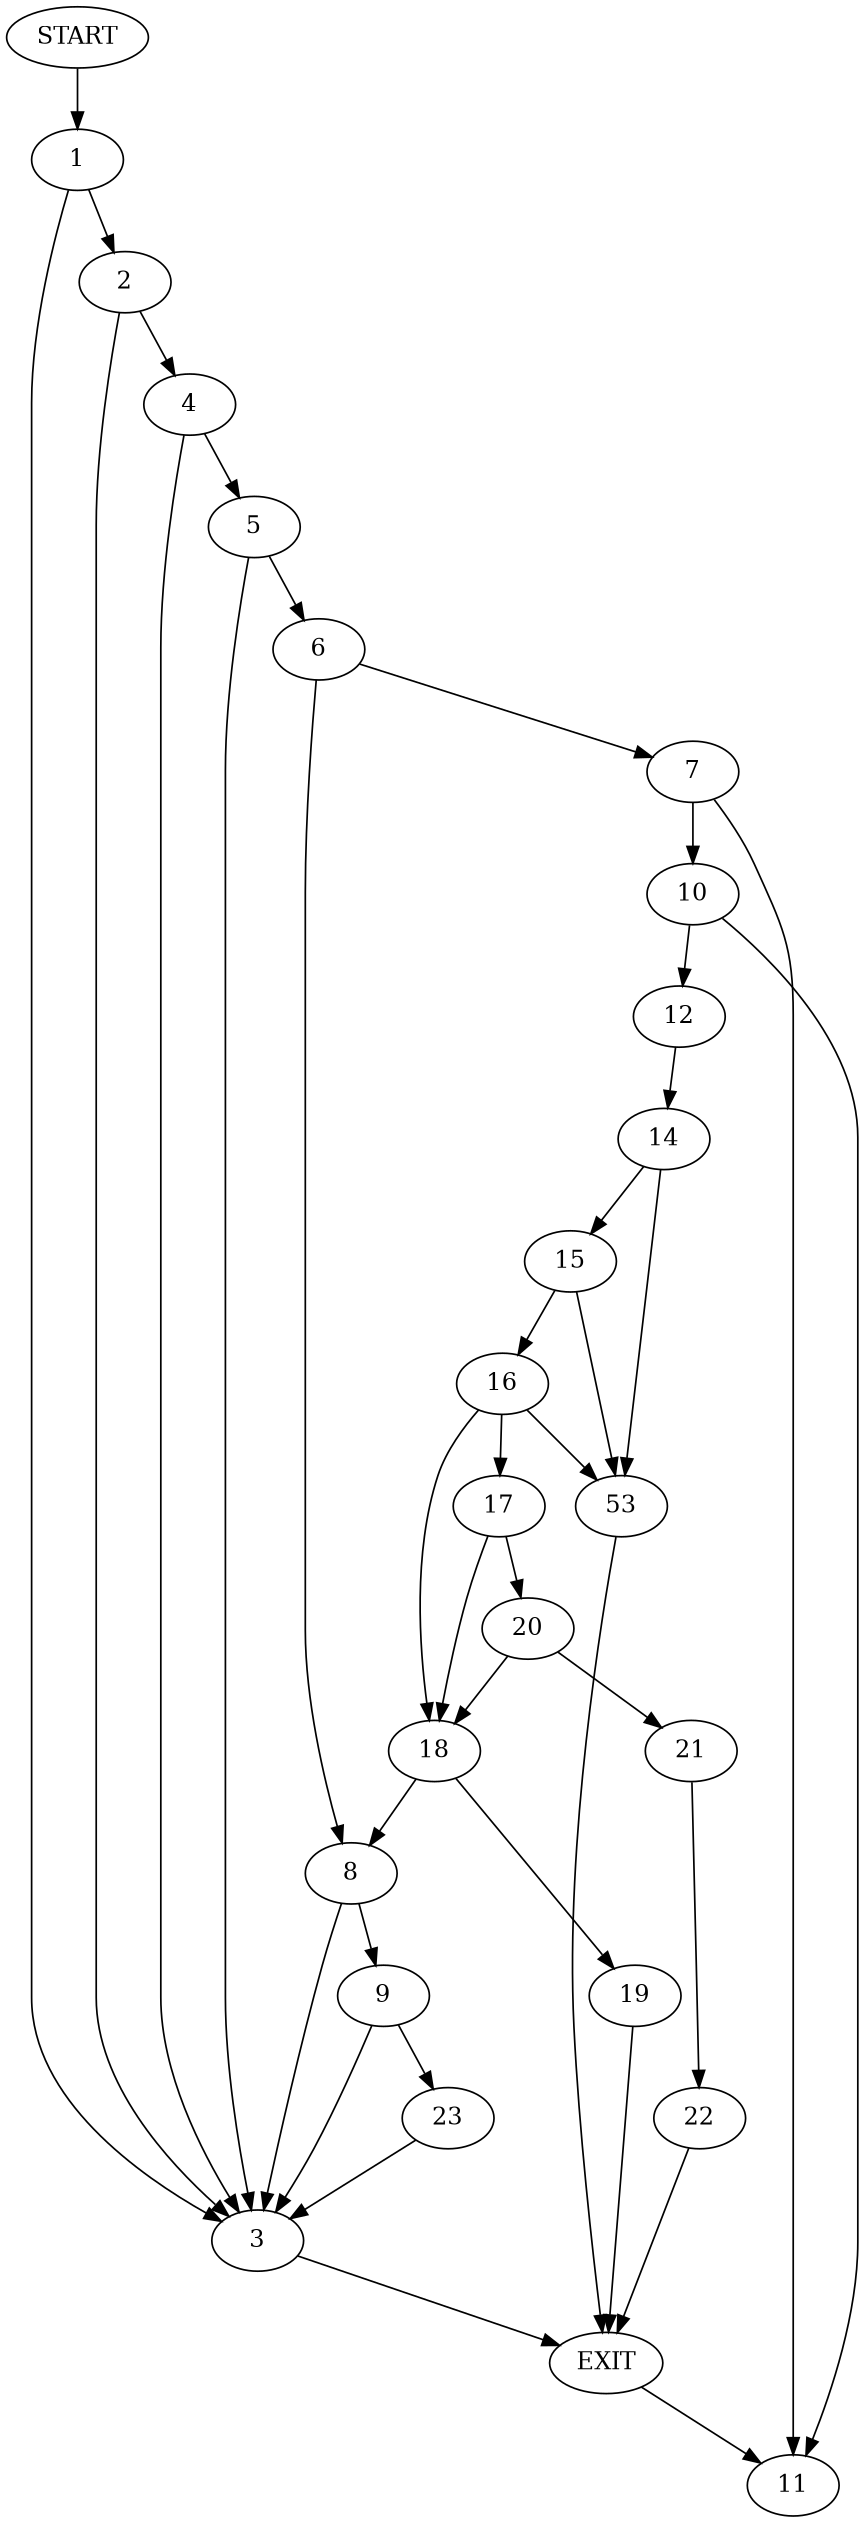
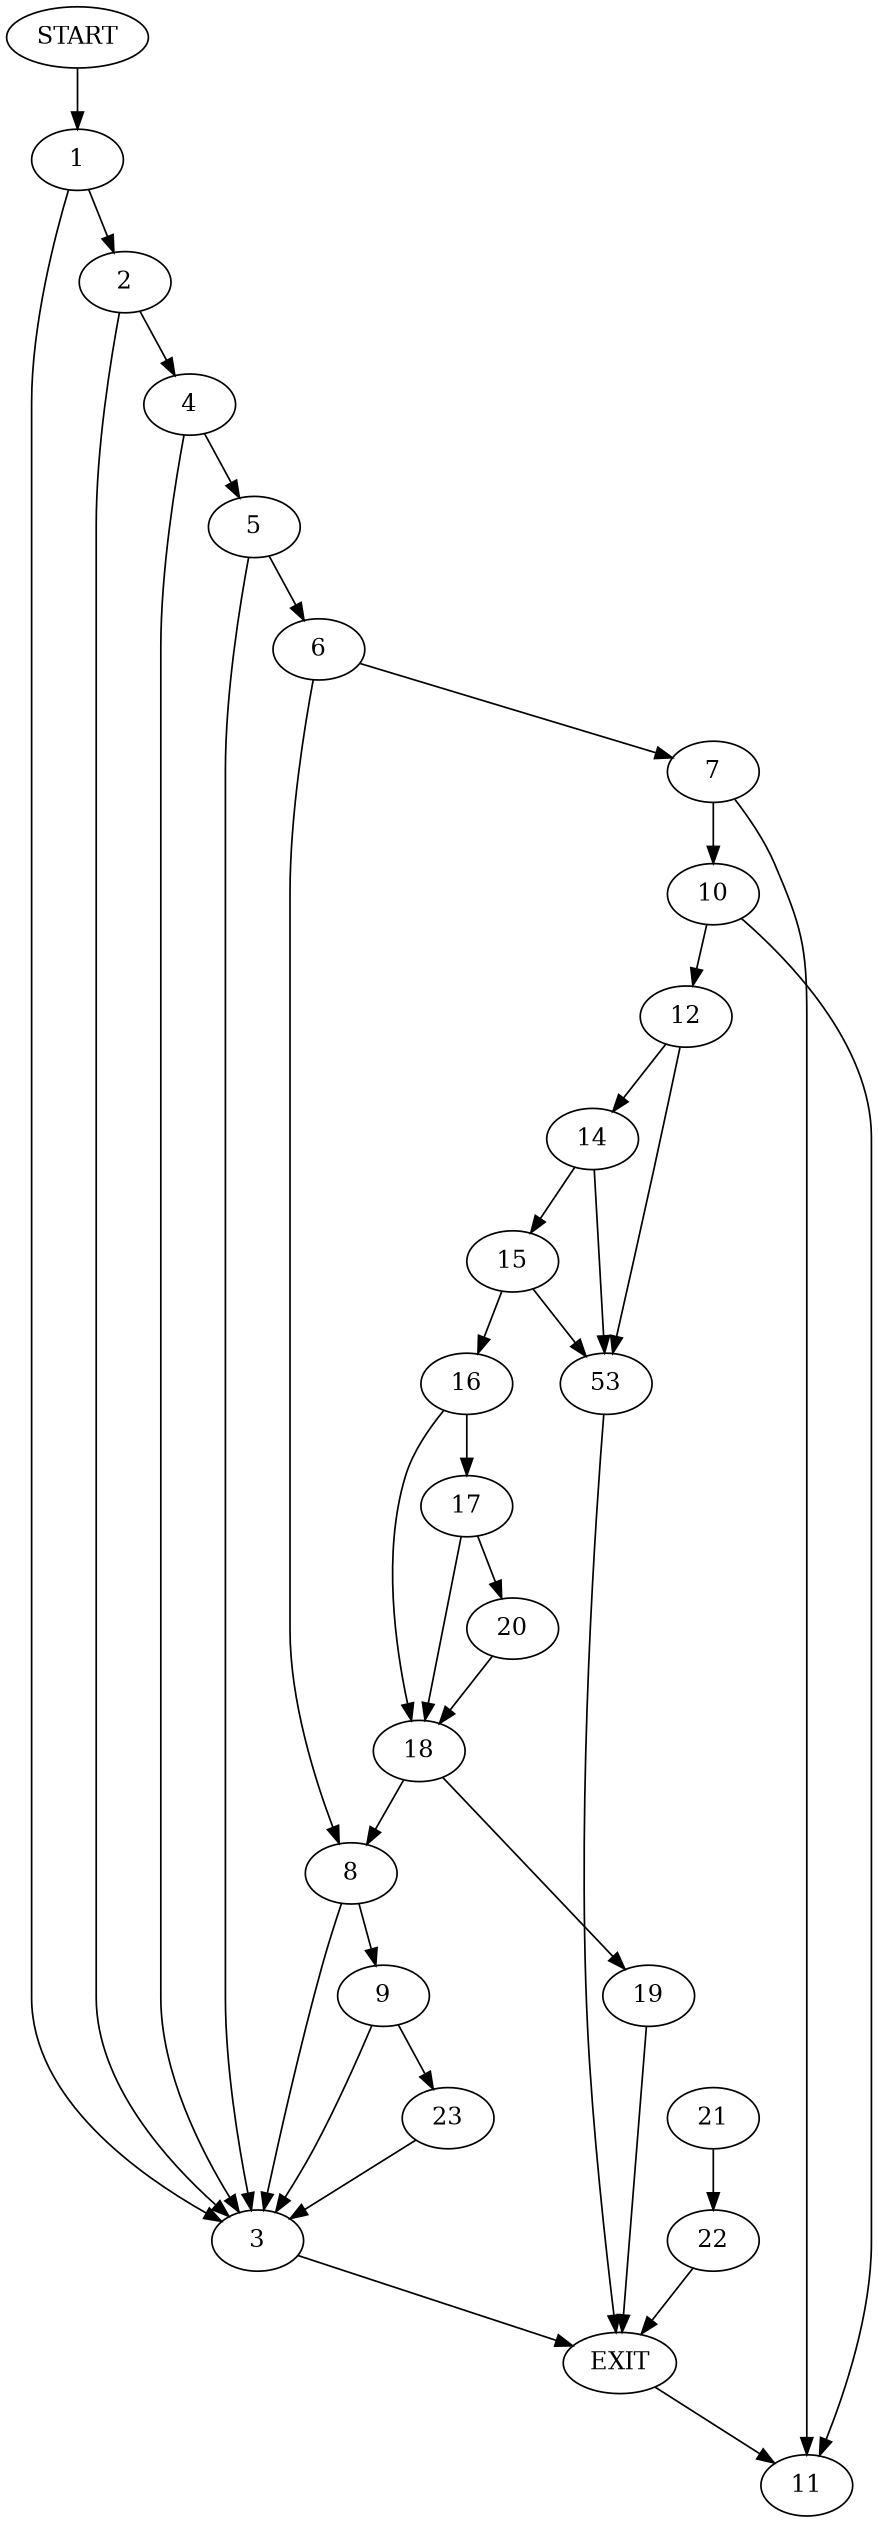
(556, 1439) -> (649, 1192)
(605, 1686) -> none
